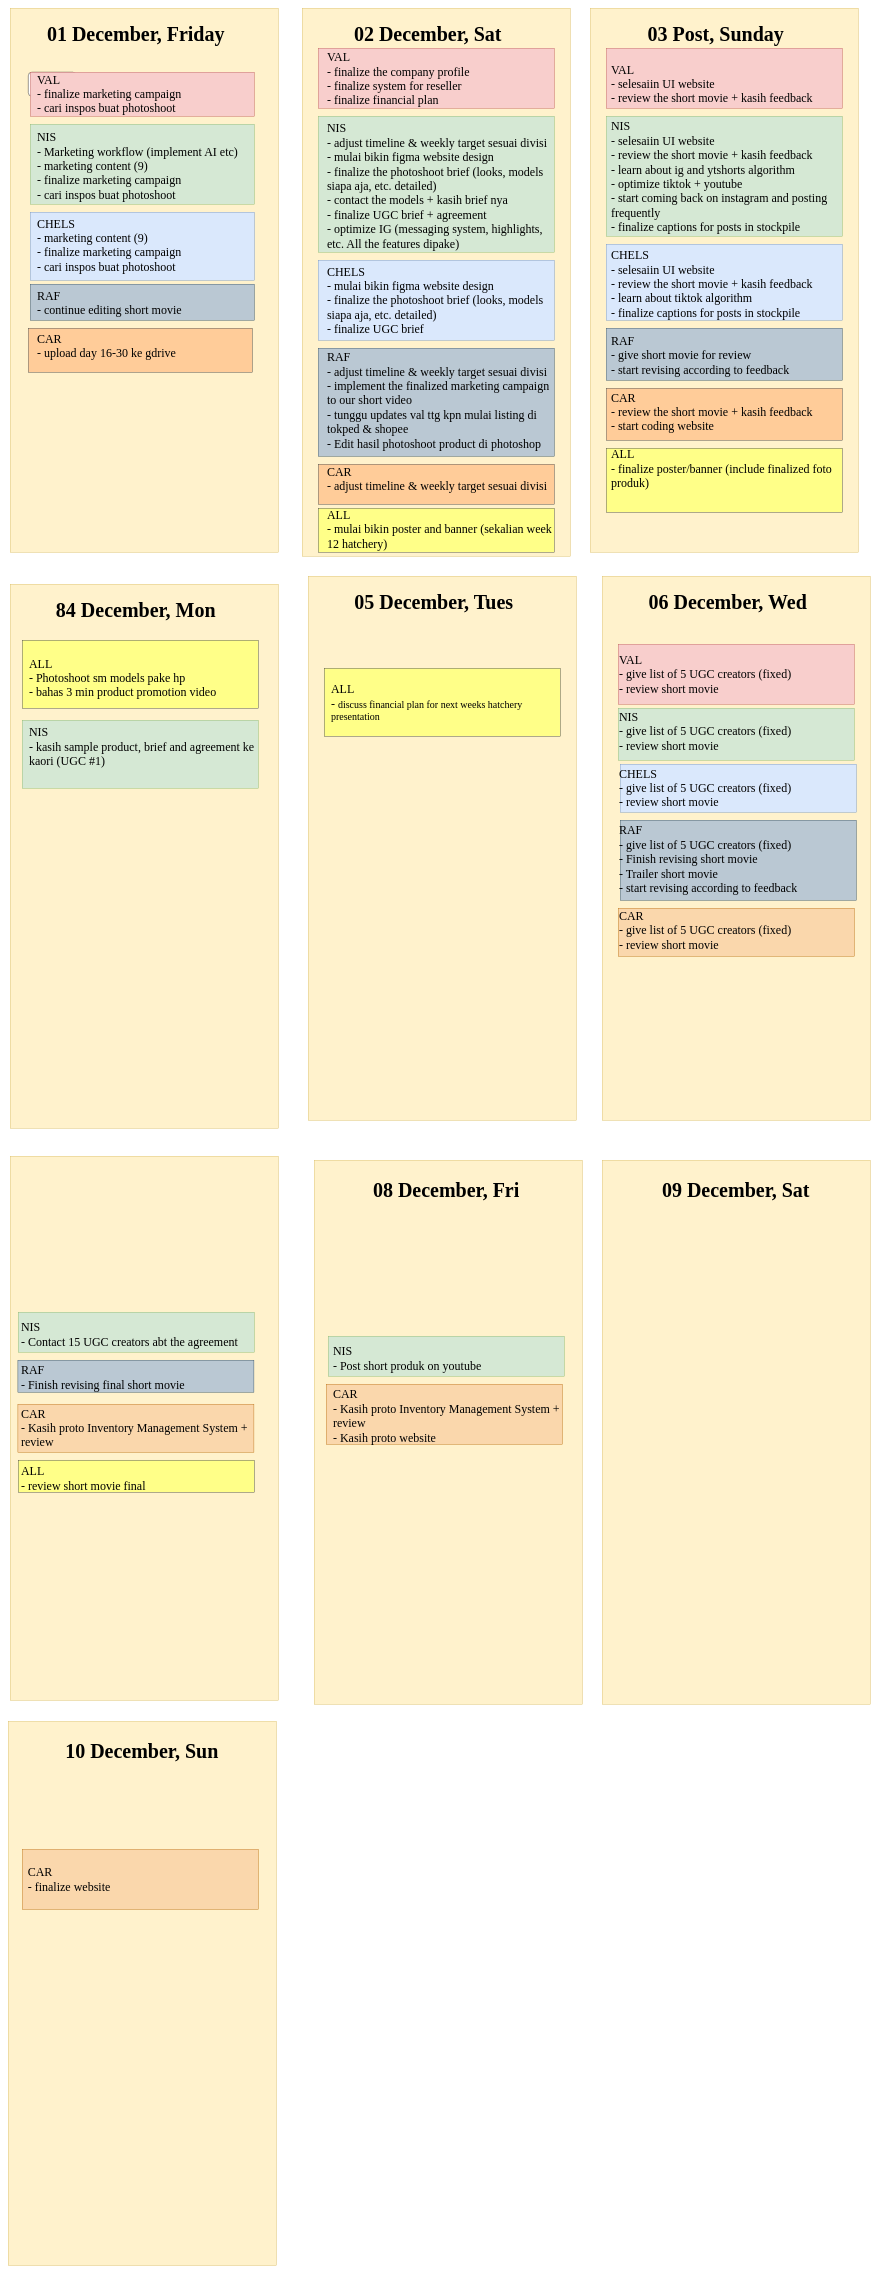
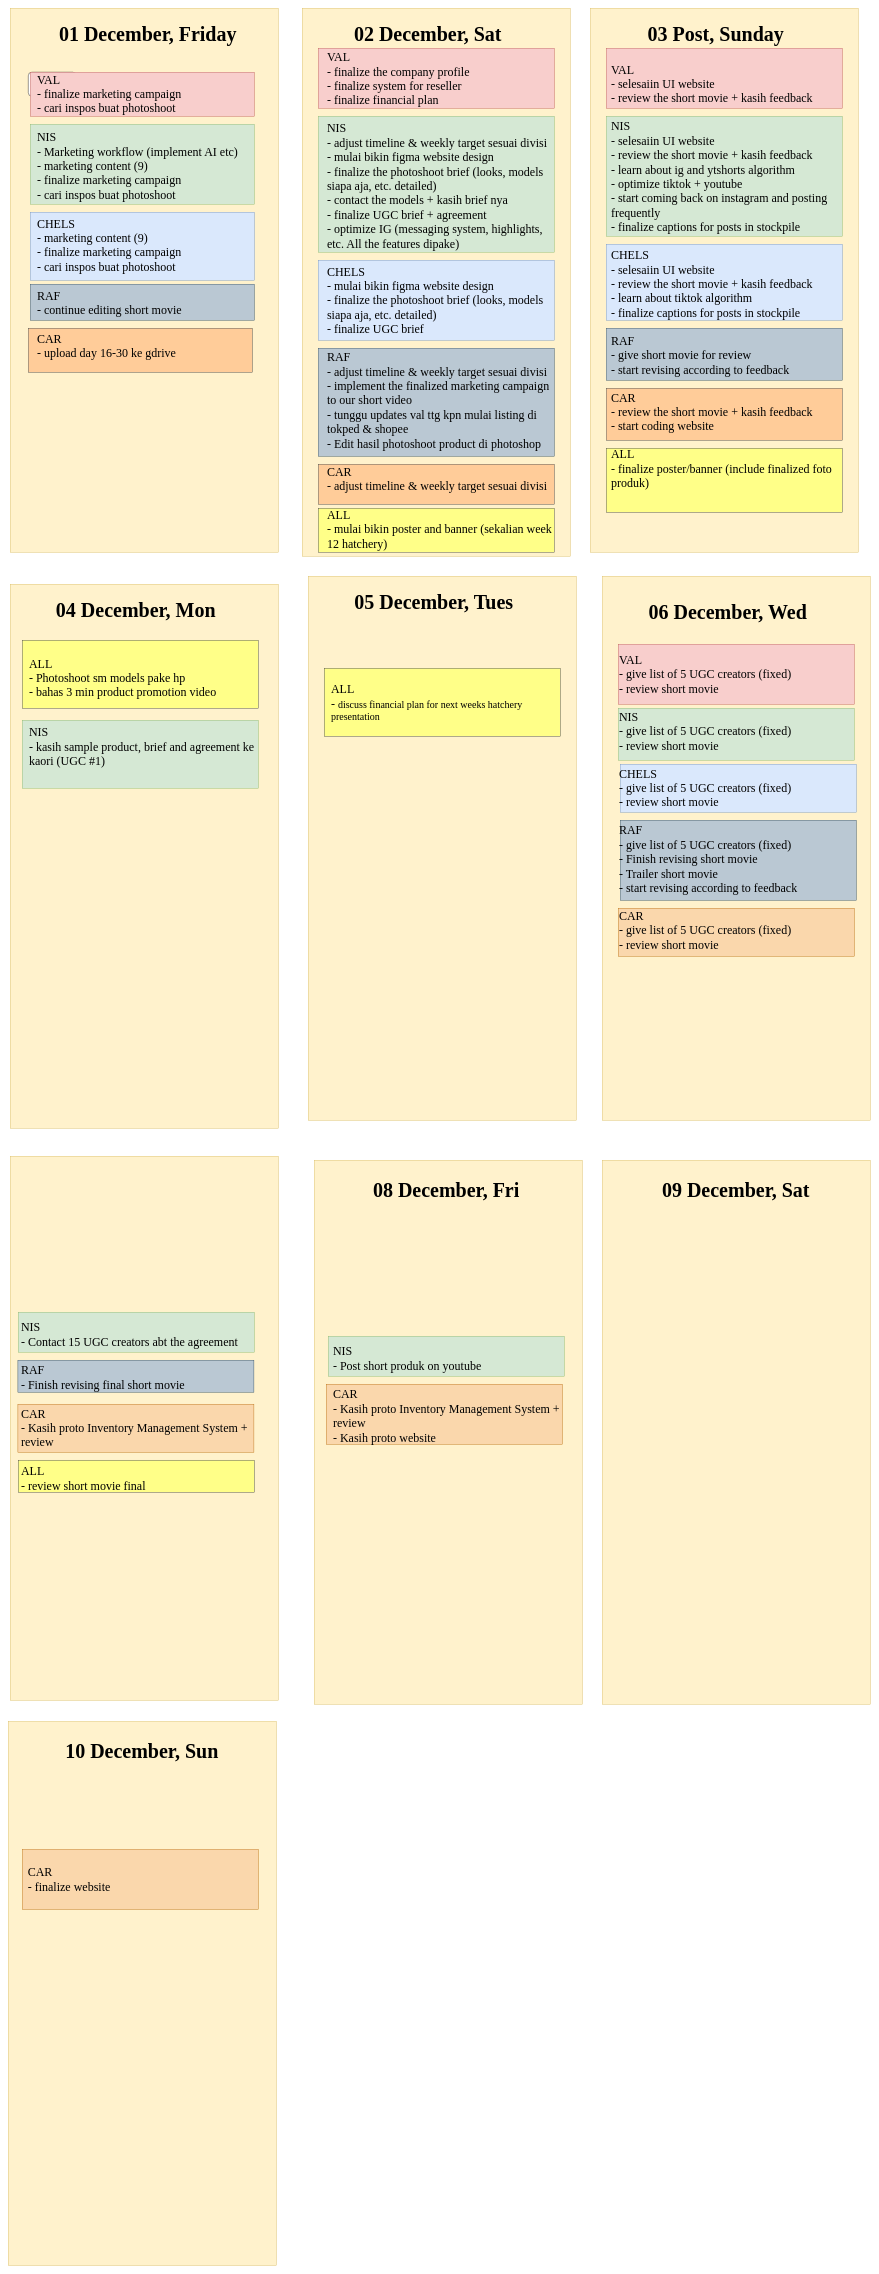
(136, 34) -> (148, 34)
(728, 602) -> (728, 612)
(136, 610) -> (136, 610)
